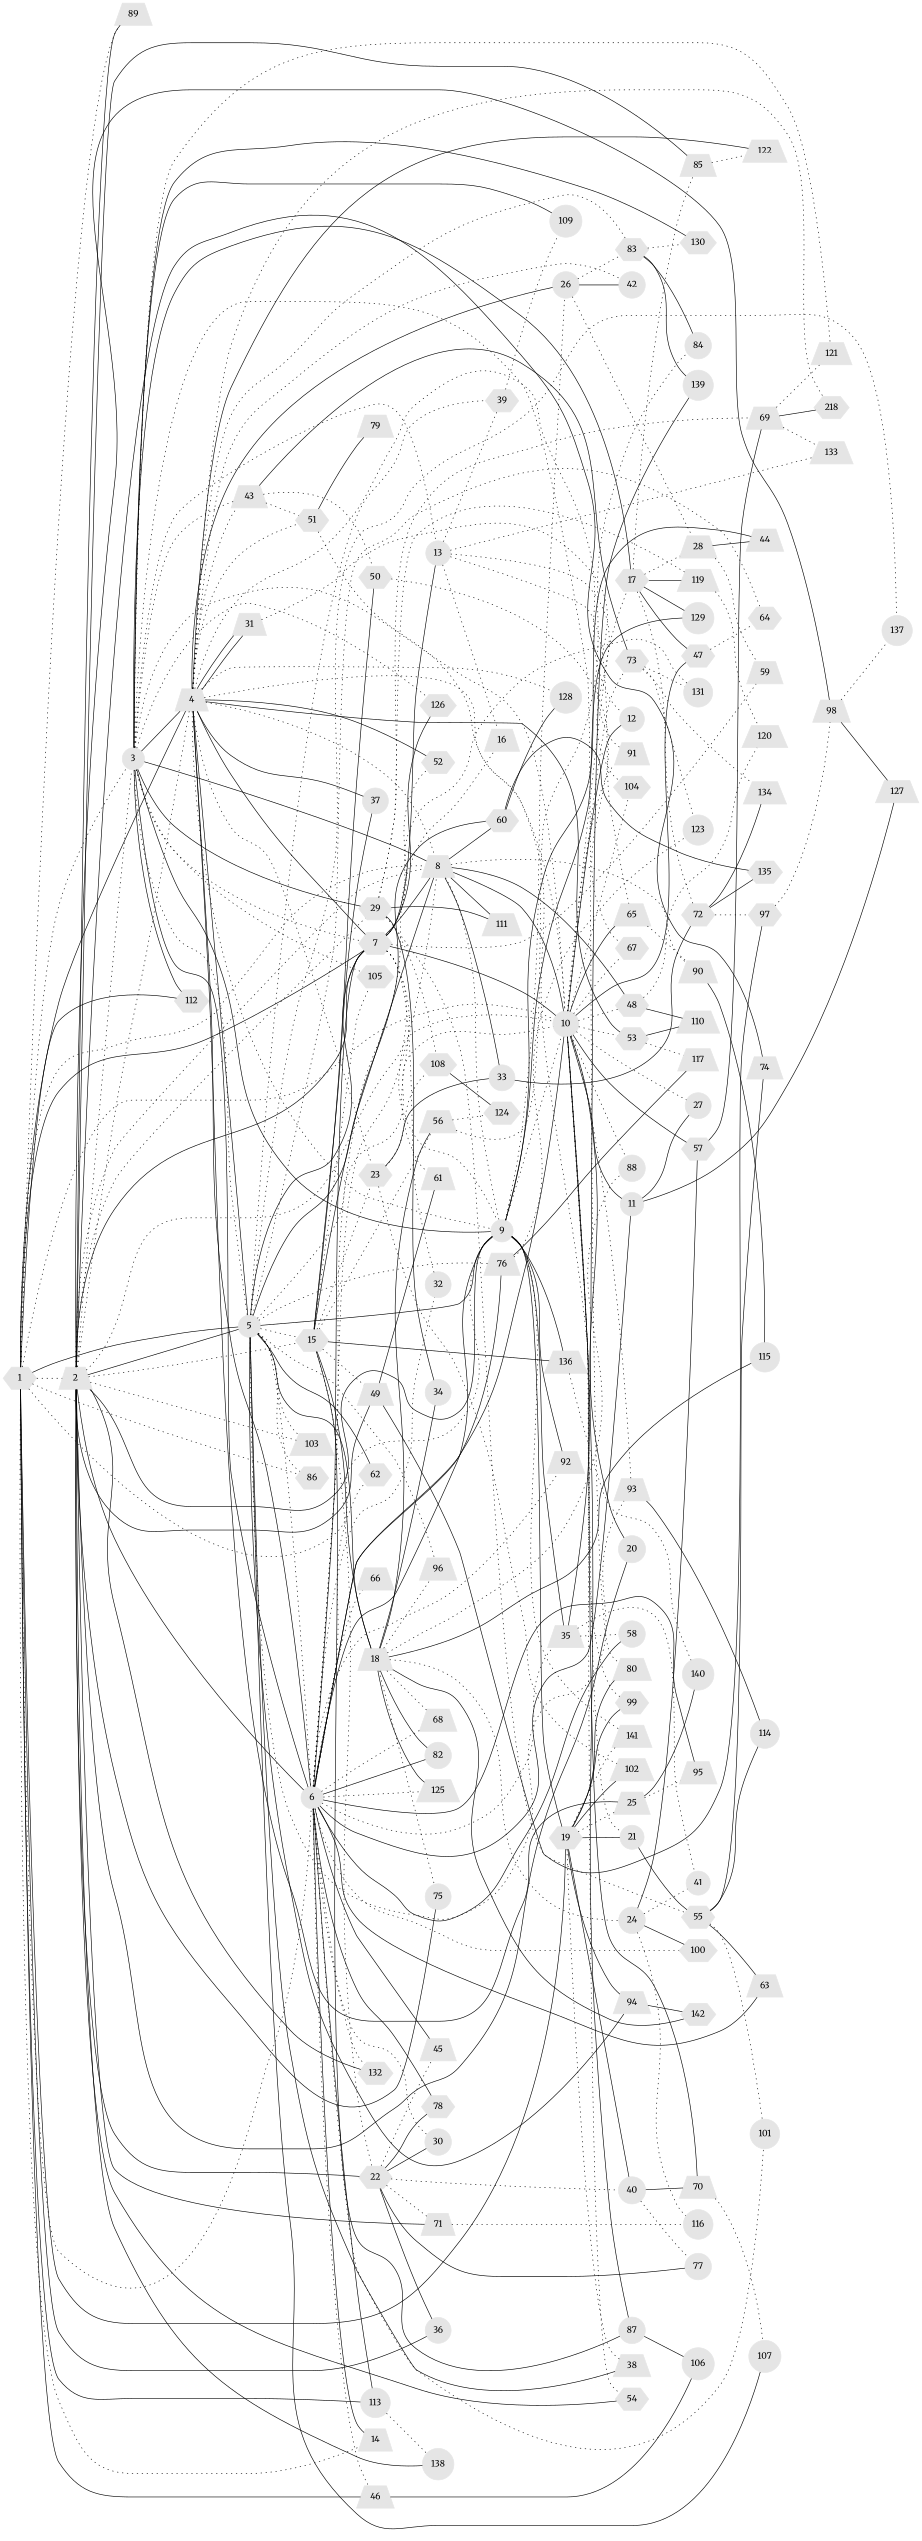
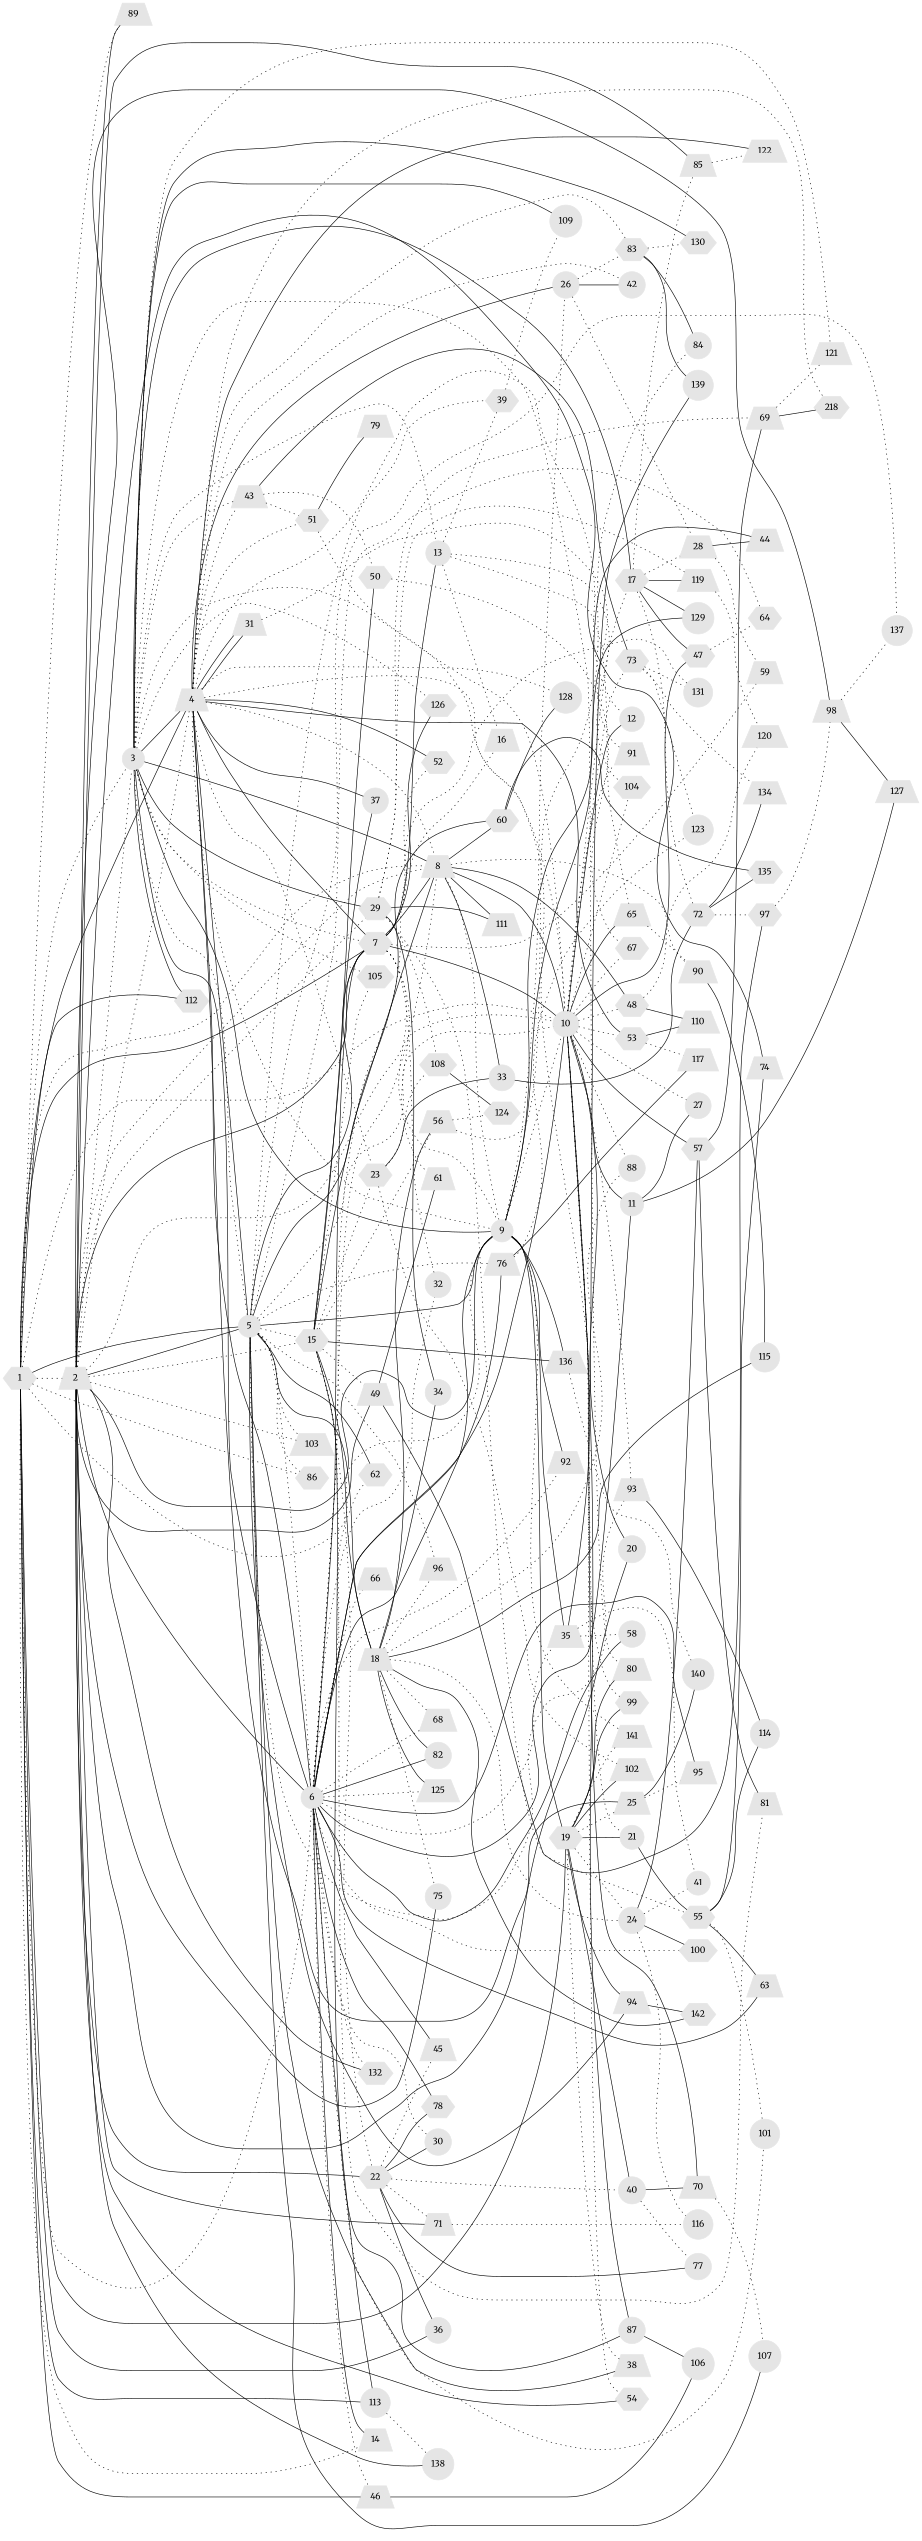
(832, 453) -> none
none -> (765, 1804)
none -> (605, 1887)
